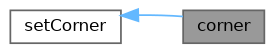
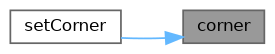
(161, 15) -> (143, 38)
